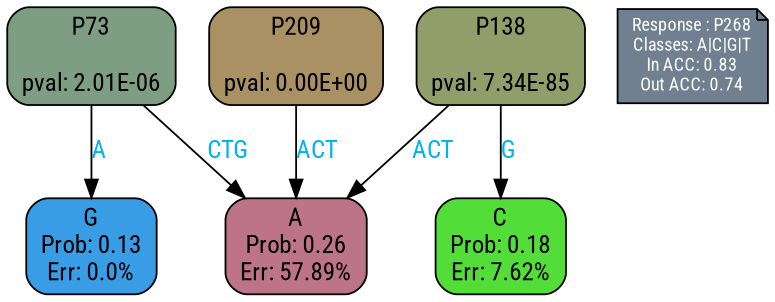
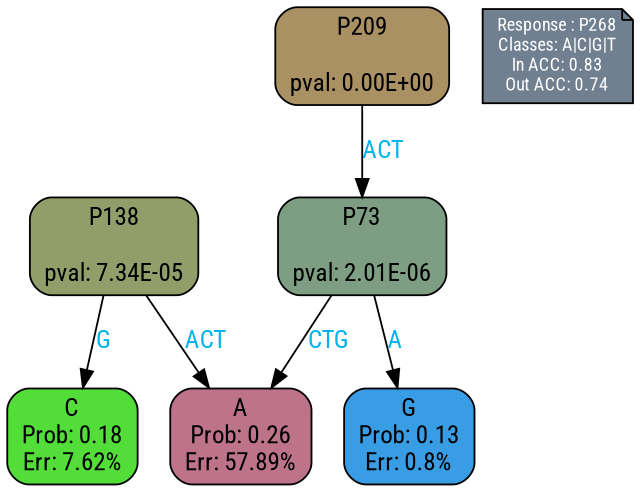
(501, 56) -> (114, 246)
(296, 142) -> (362, 142)
(91, 246) -> (409, 436)
